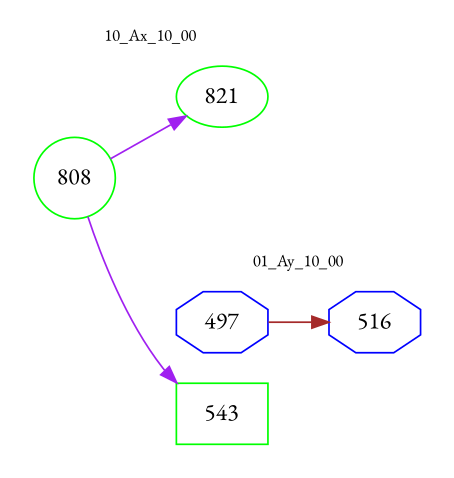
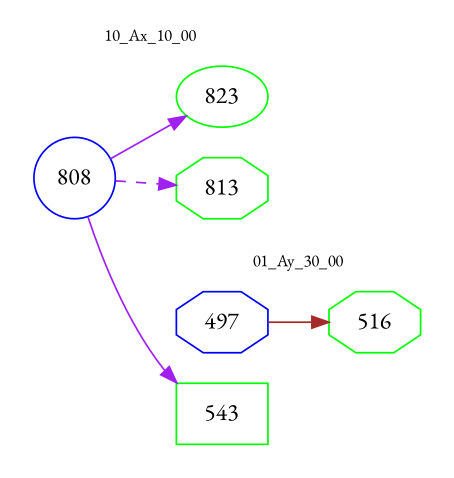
(222, 97) -> (222, 97)
(75, 178) -> (75, 178)
none -> (222, 188)
(298, 262) -> (298, 262)
(375, 322) -> (375, 322)
